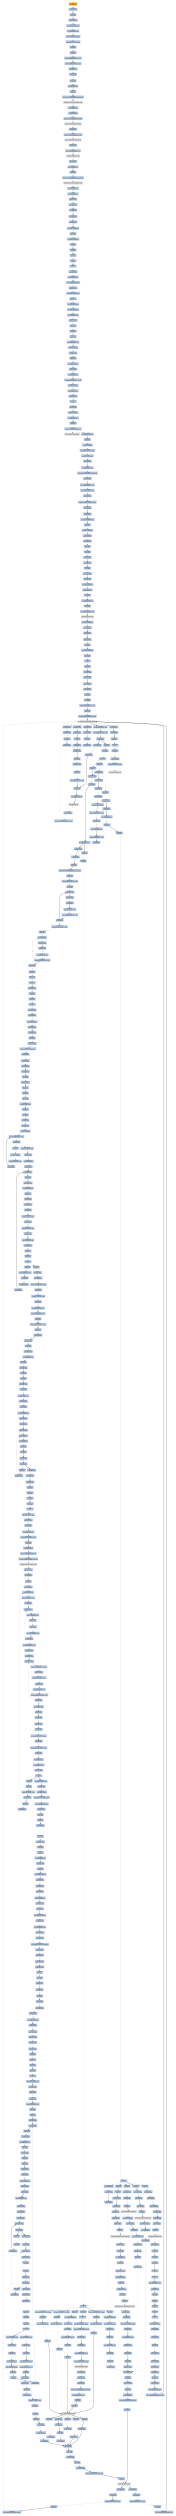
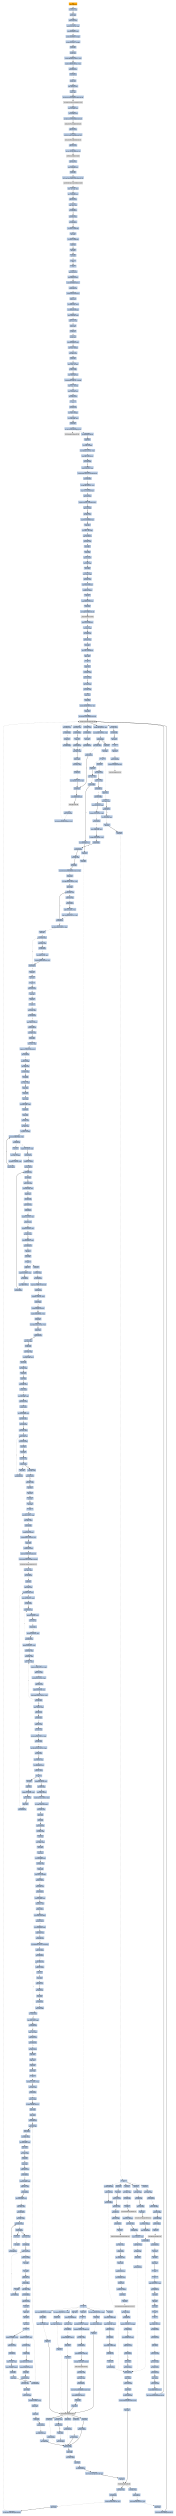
(82, 845) -> (88, 845)
none -> (40, 1831)
none -> (26, 2306)
